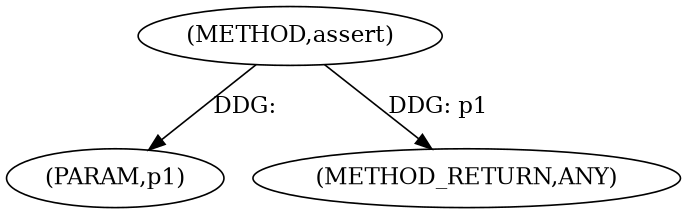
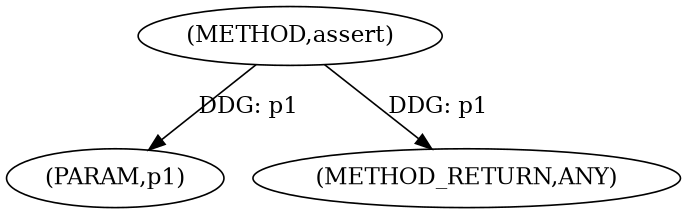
(248, 107) -> (248, 107)
